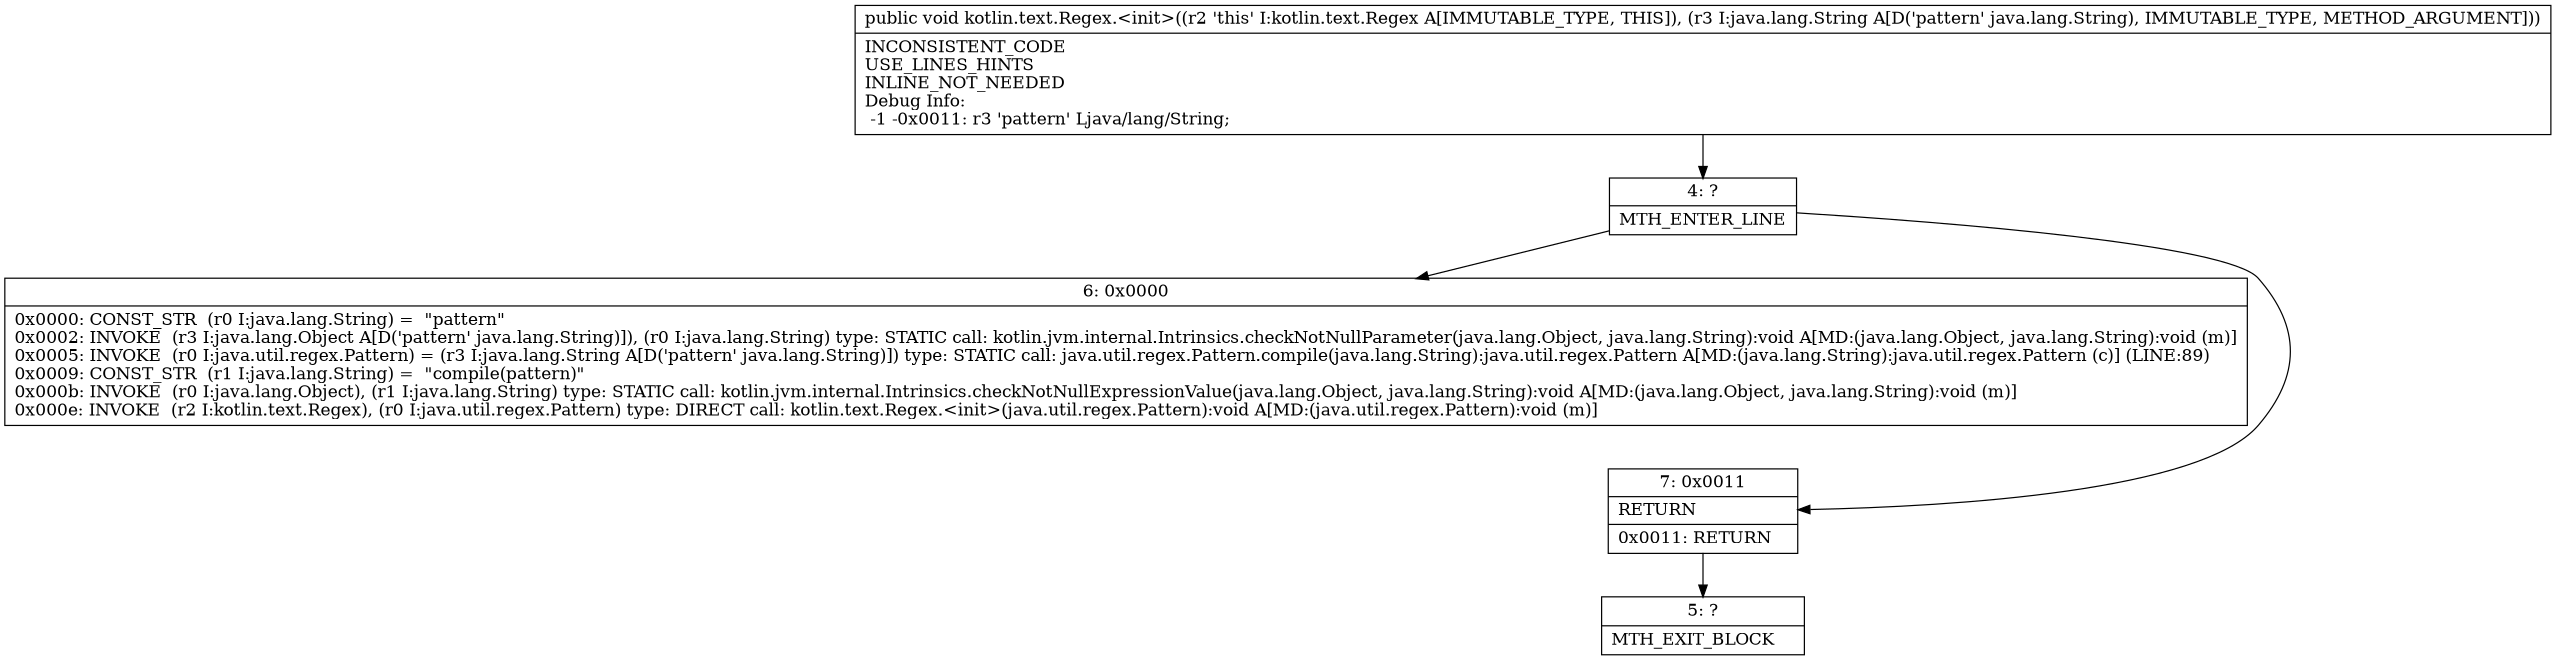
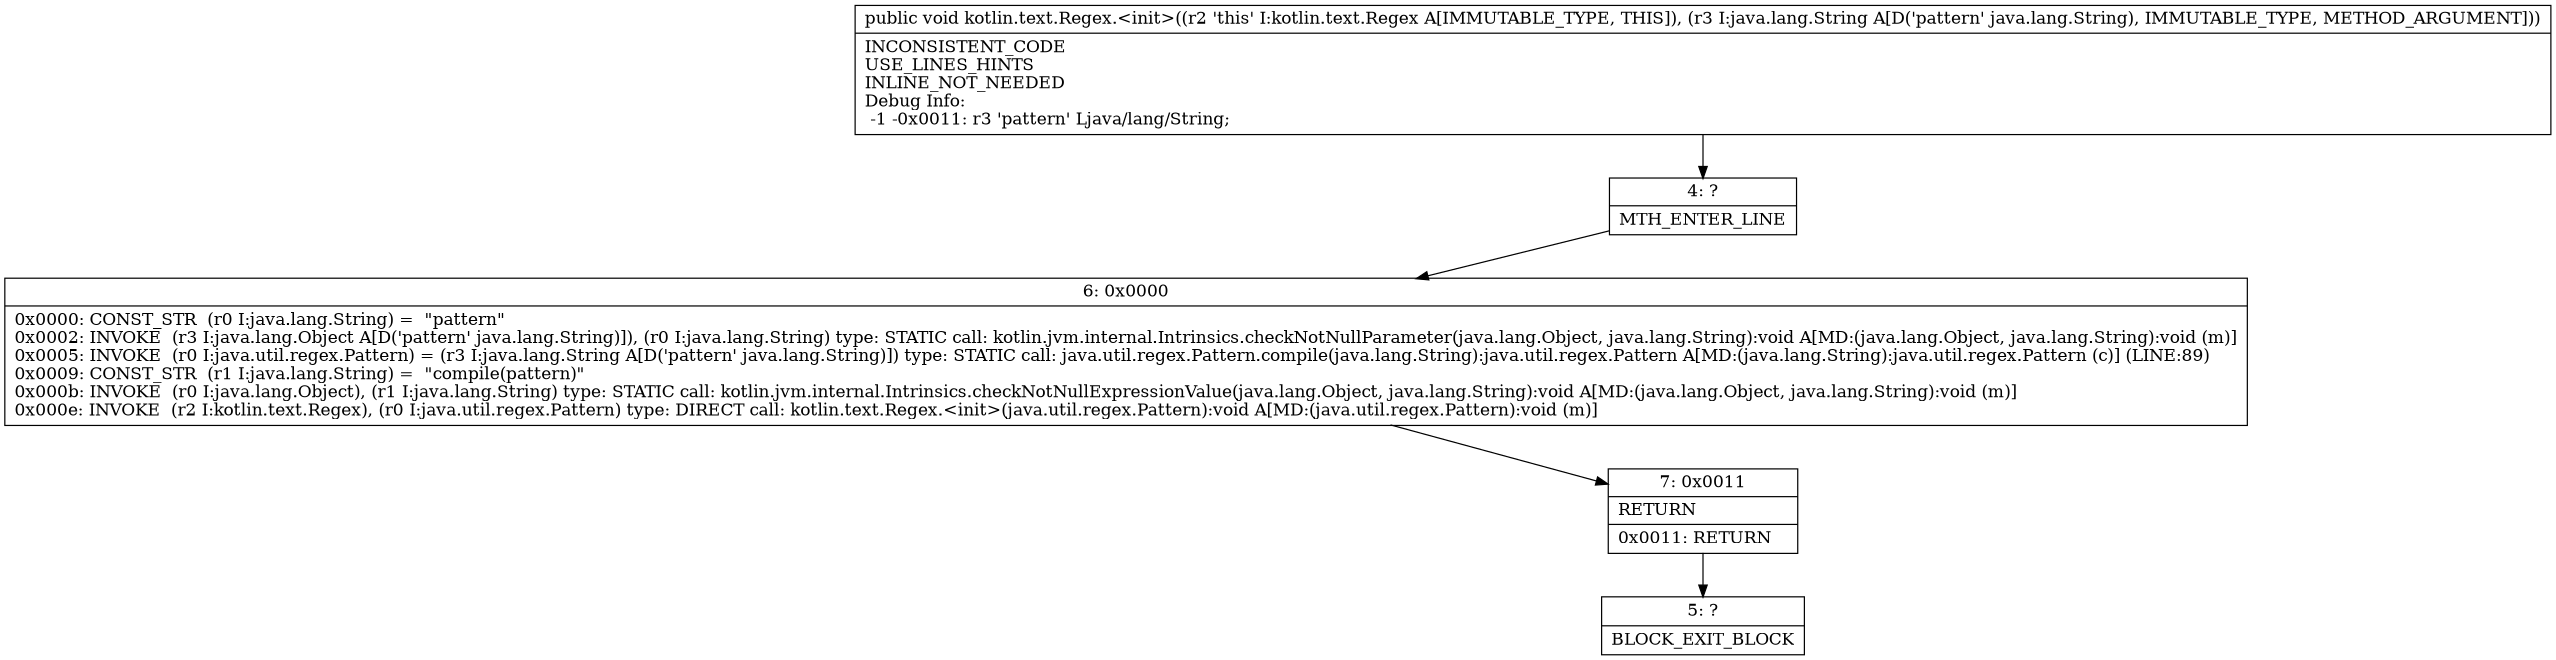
(2290, 349) -> (1493, 453)
(1693, 640) -> (1703, 640)
